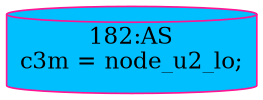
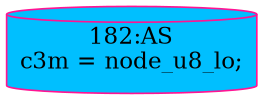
(132, 50) -> (132, 50)
